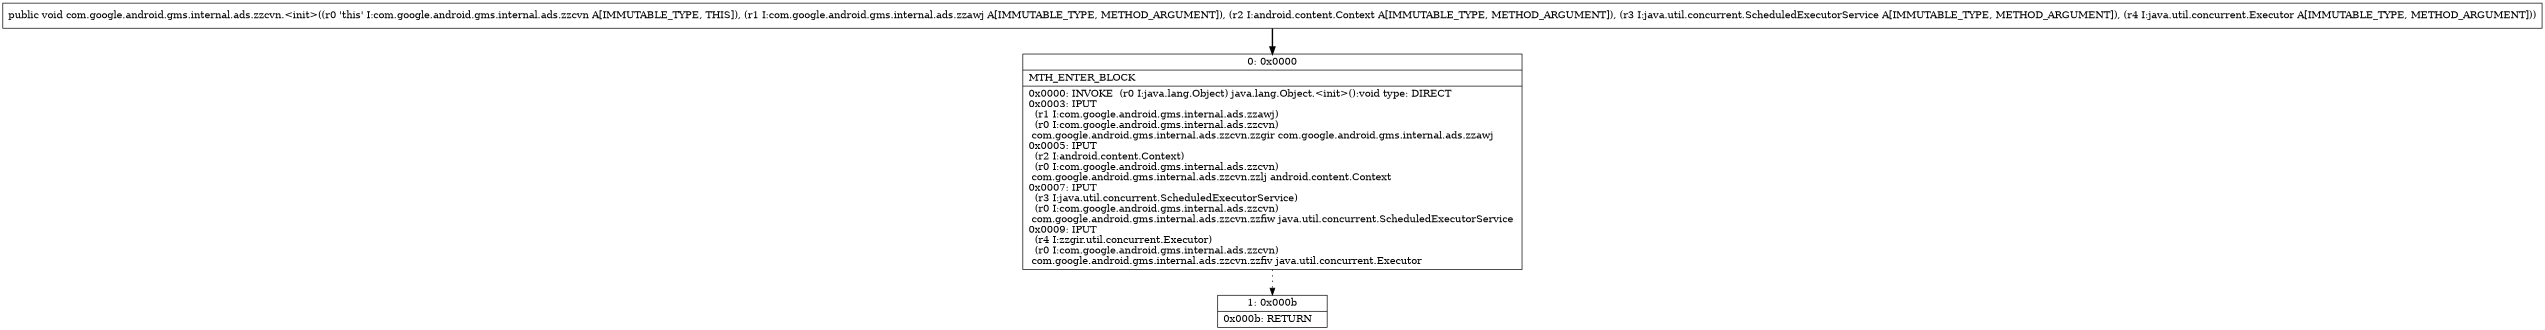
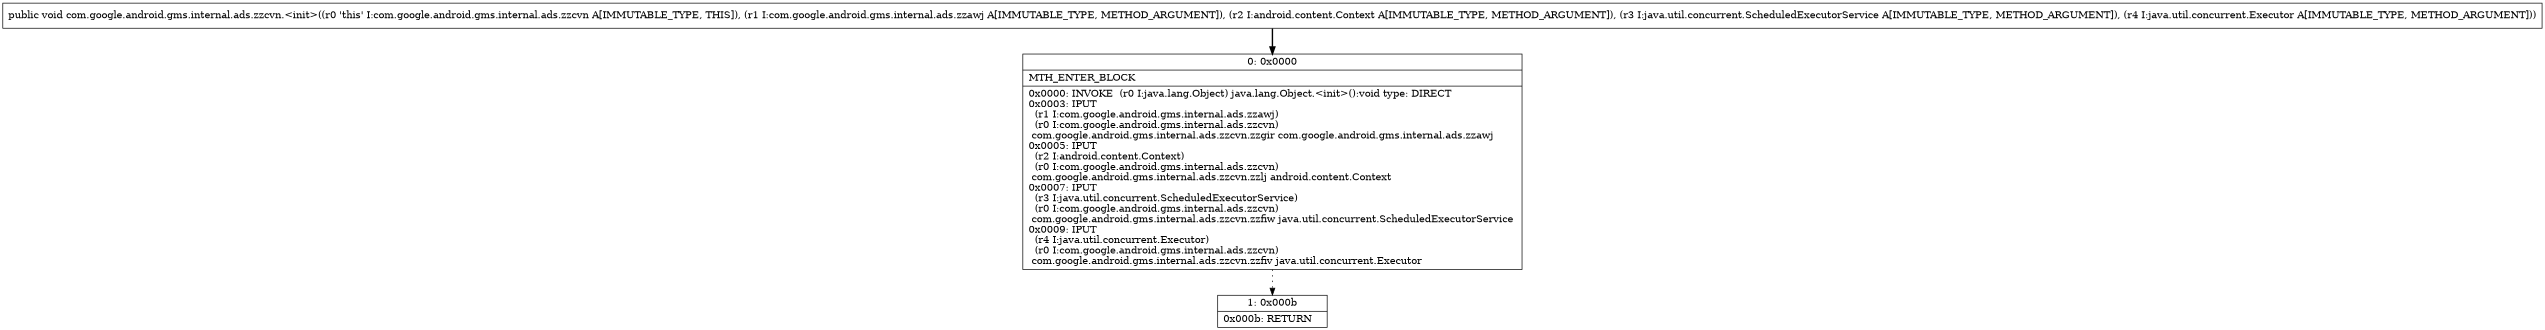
(1120, 240) -> (1119, 240)
